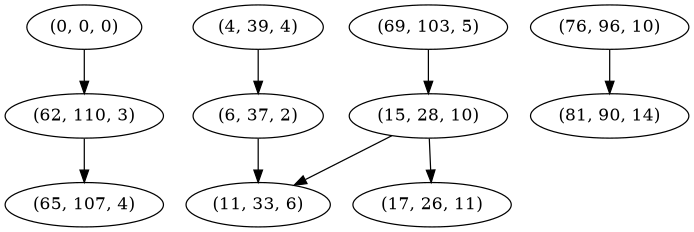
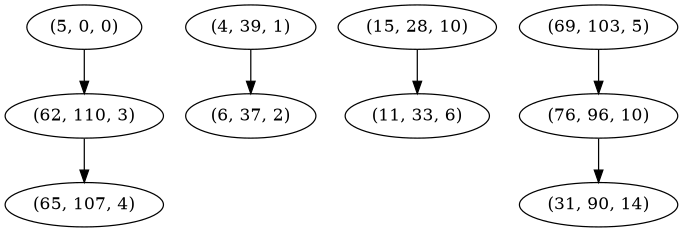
(84, 27) -> (84, 27)
(258, 27) -> (251, 27)
(428, 65) -> (599, 65)
(610, 116) -> (599, 205)
(258, 154) -> none
(432, 205) -> none
